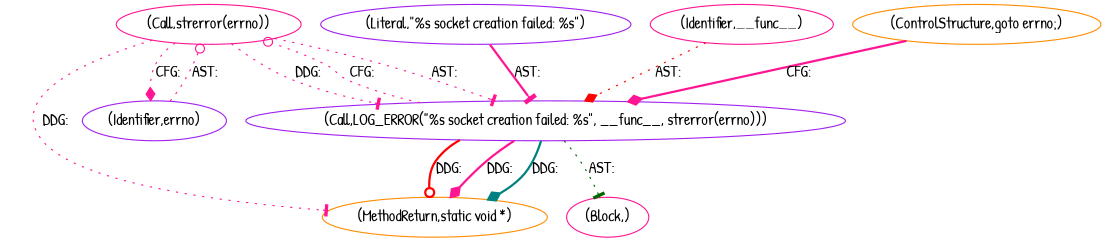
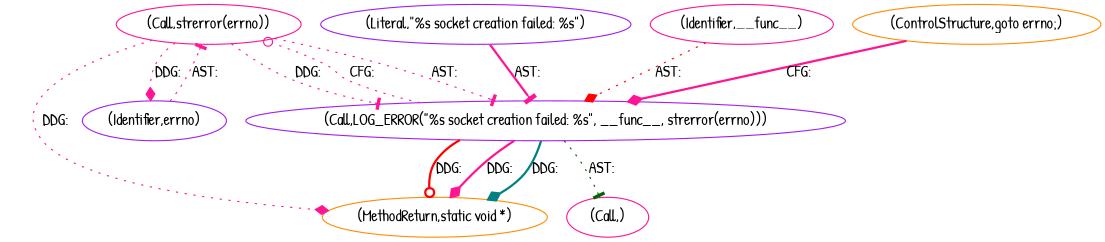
(170, 73) -> (170, 73)
(187, 77) -> (187, 77)
(93, 171) -> (93, 171)
(608, 217) -> (608, 217)
